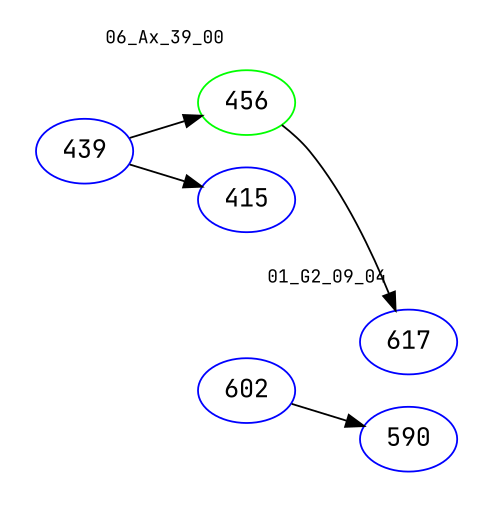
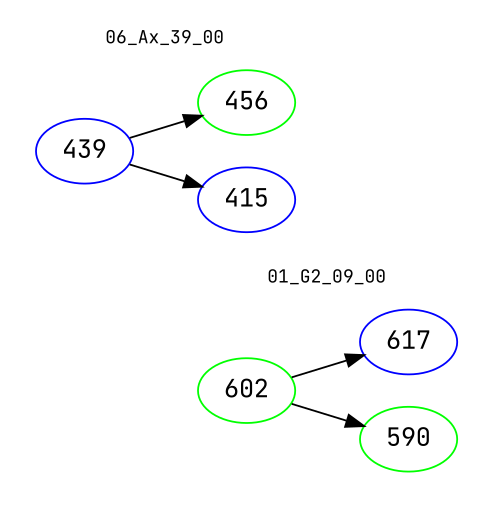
(345, 203) -> (319, 369)
(328, 278) -> (328, 278)
(247, 391) -> (247, 391)
(409, 439) -> (409, 439)
